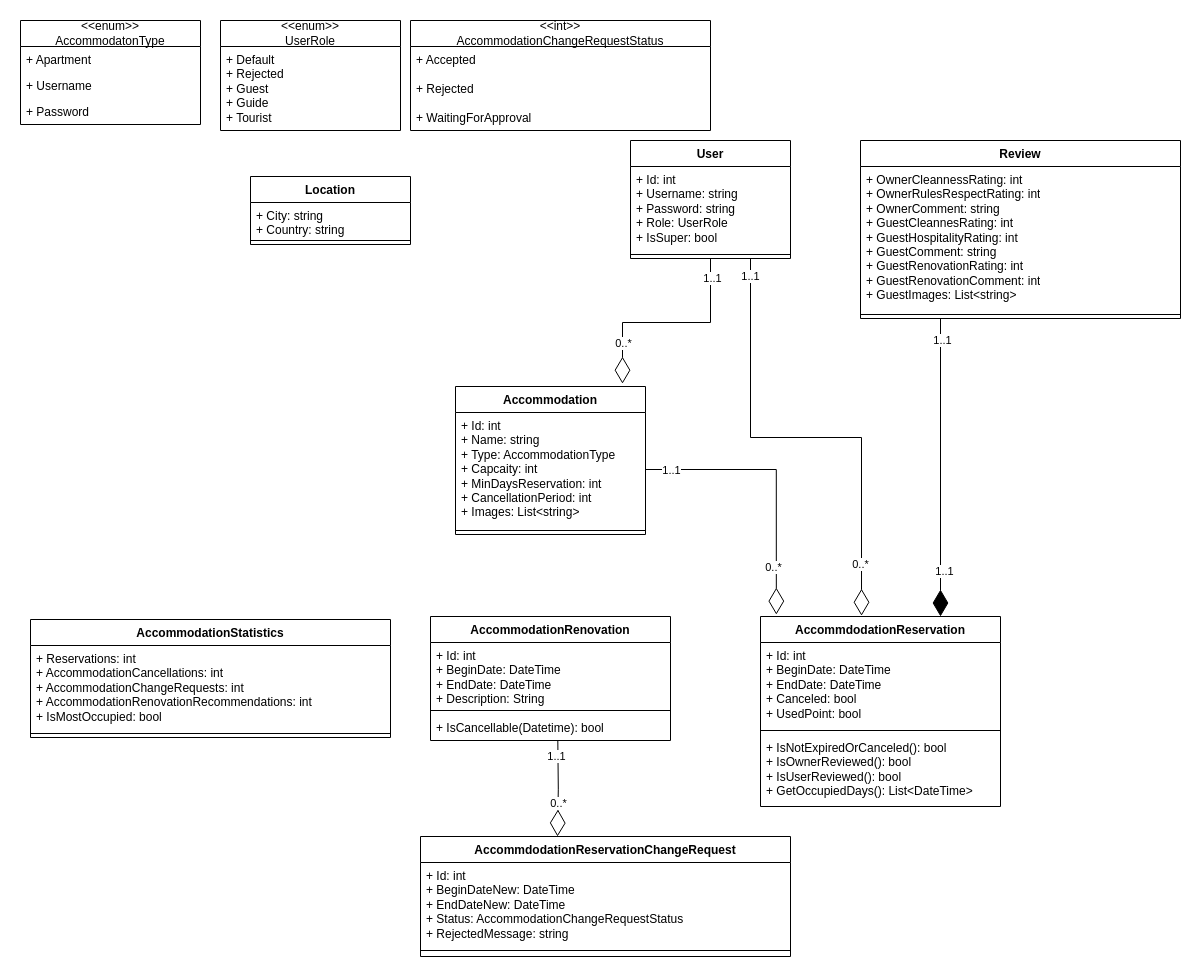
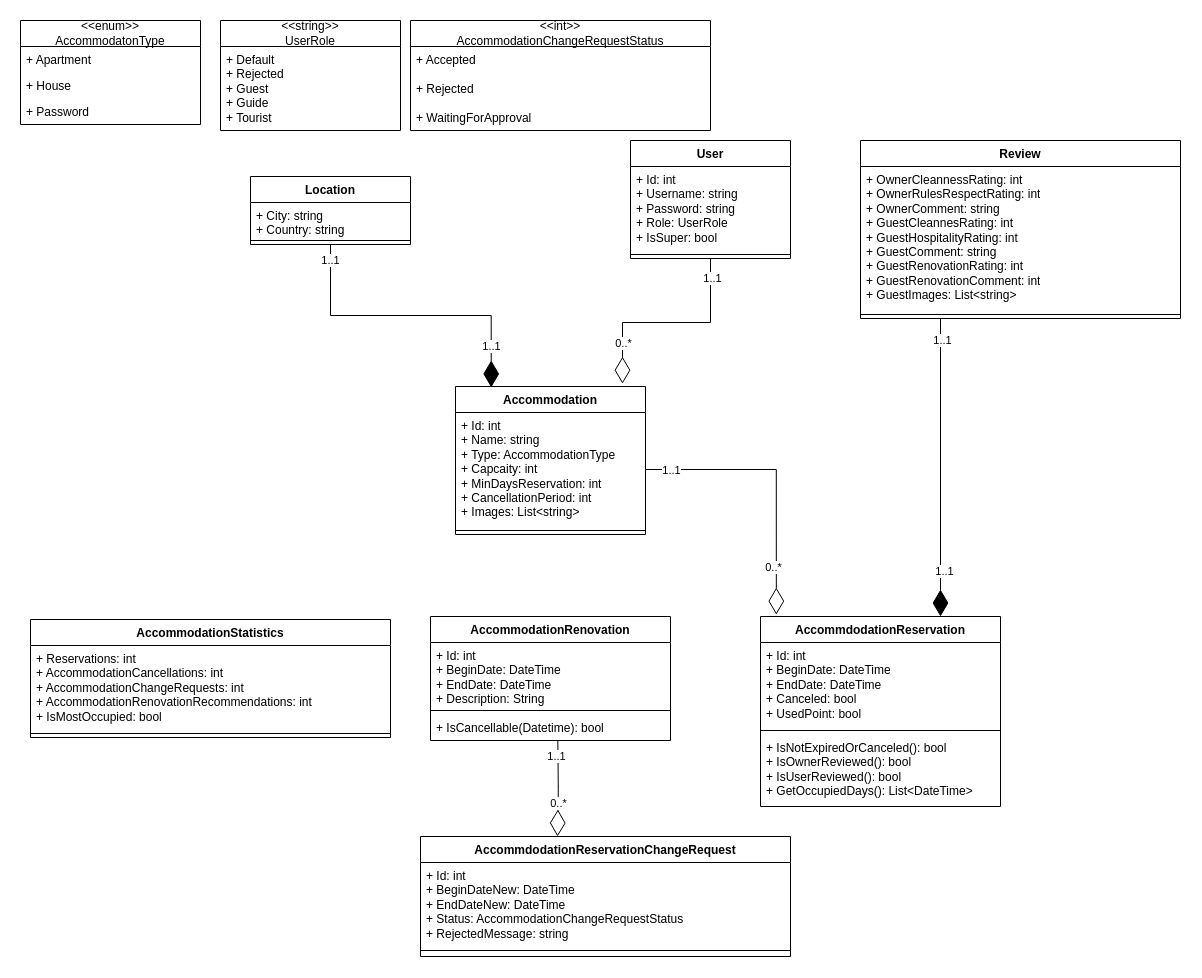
(311, 34) -> (311, 34)
(59, 87) -> (48, 87)
none -> (398, 316)
(793, 438) -> none
